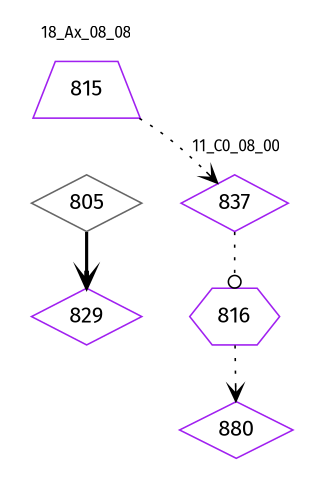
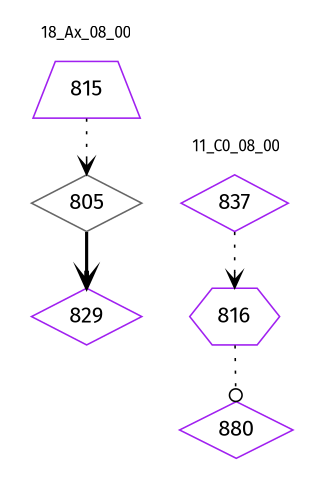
(87, 34) -> (87, 34)
(178, 146) -> (87, 139)
(235, 254) -> (235, 254)
(235, 367) -> (235, 367)
